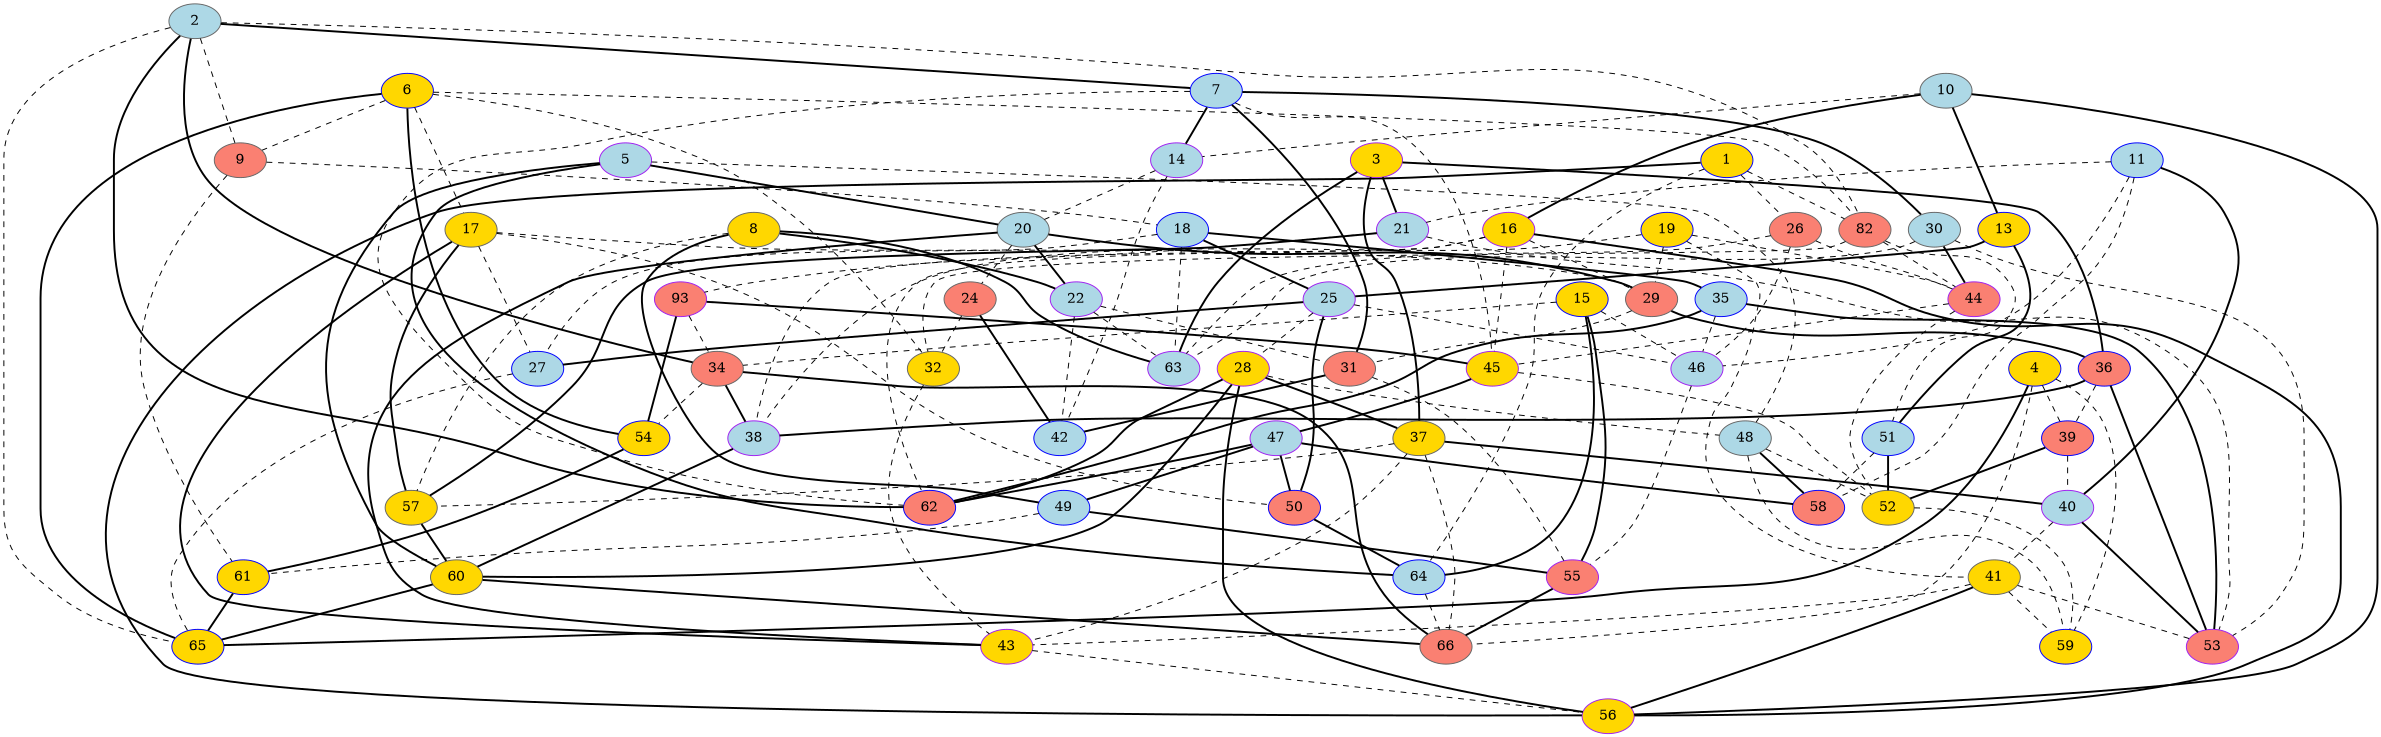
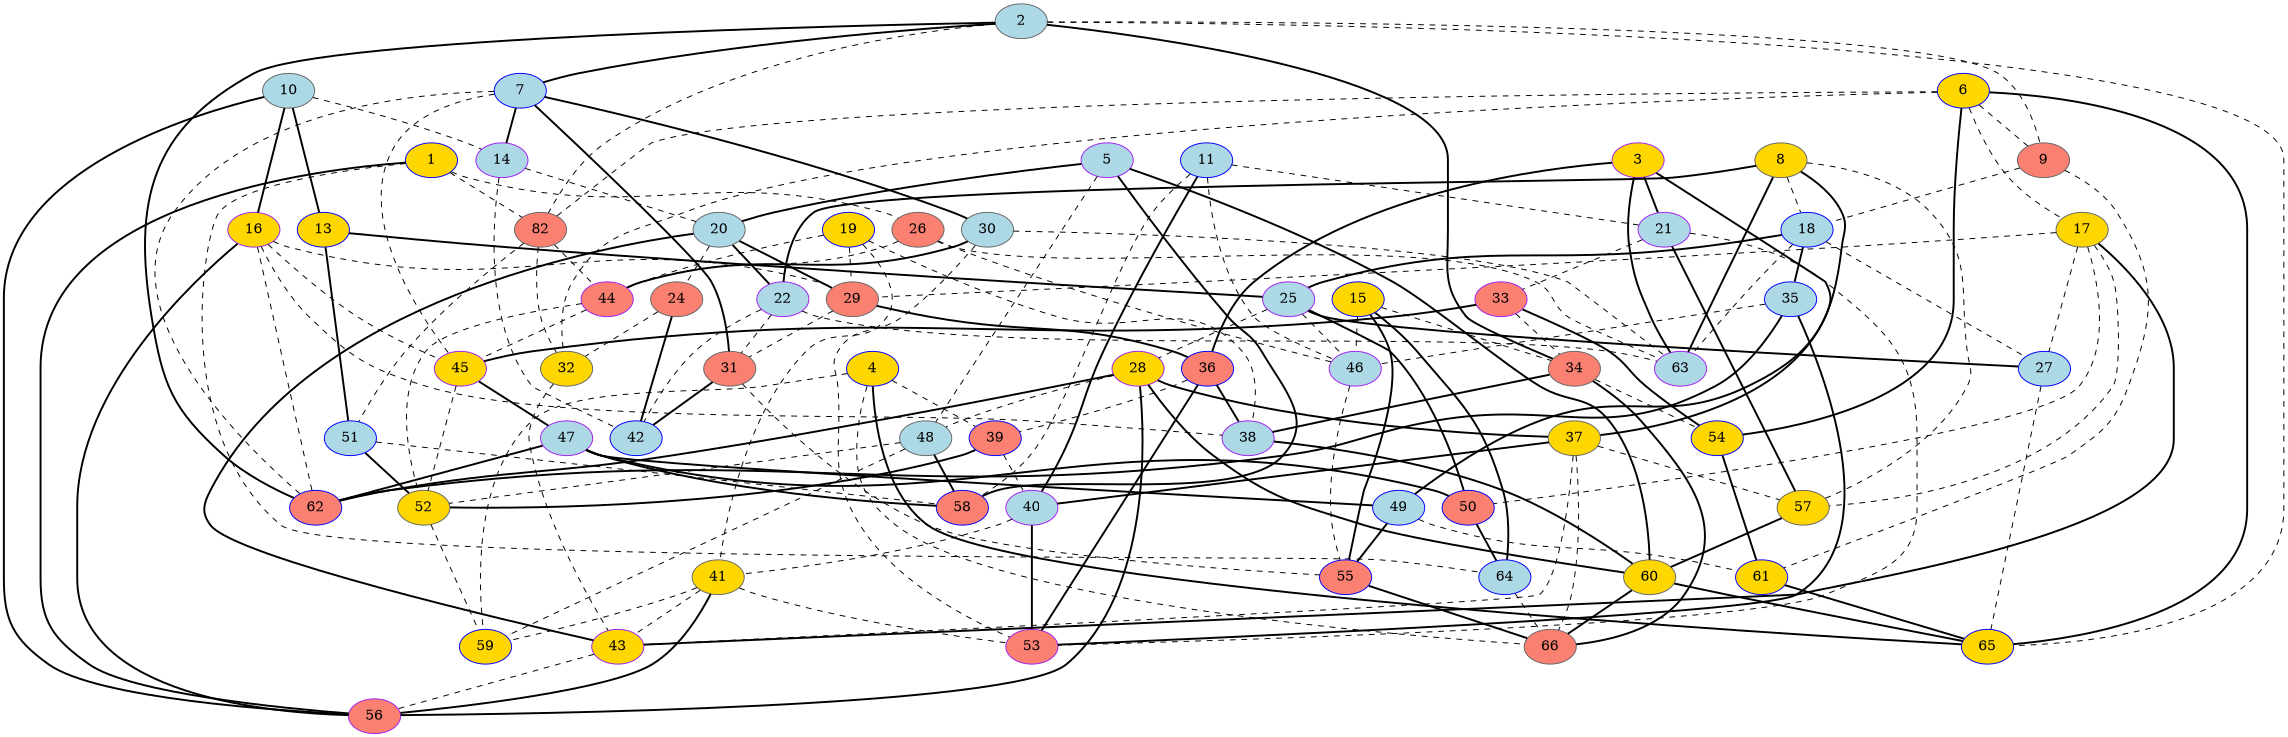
none -> (1794, 195)
(681, 299) -> (1501, 299)
(396, 360) -> (2051, 444)
(804, 511) -> (1288, 394)
(1572, 577) -> (1346, 577)
(1608, 716) -> (375, 716)
